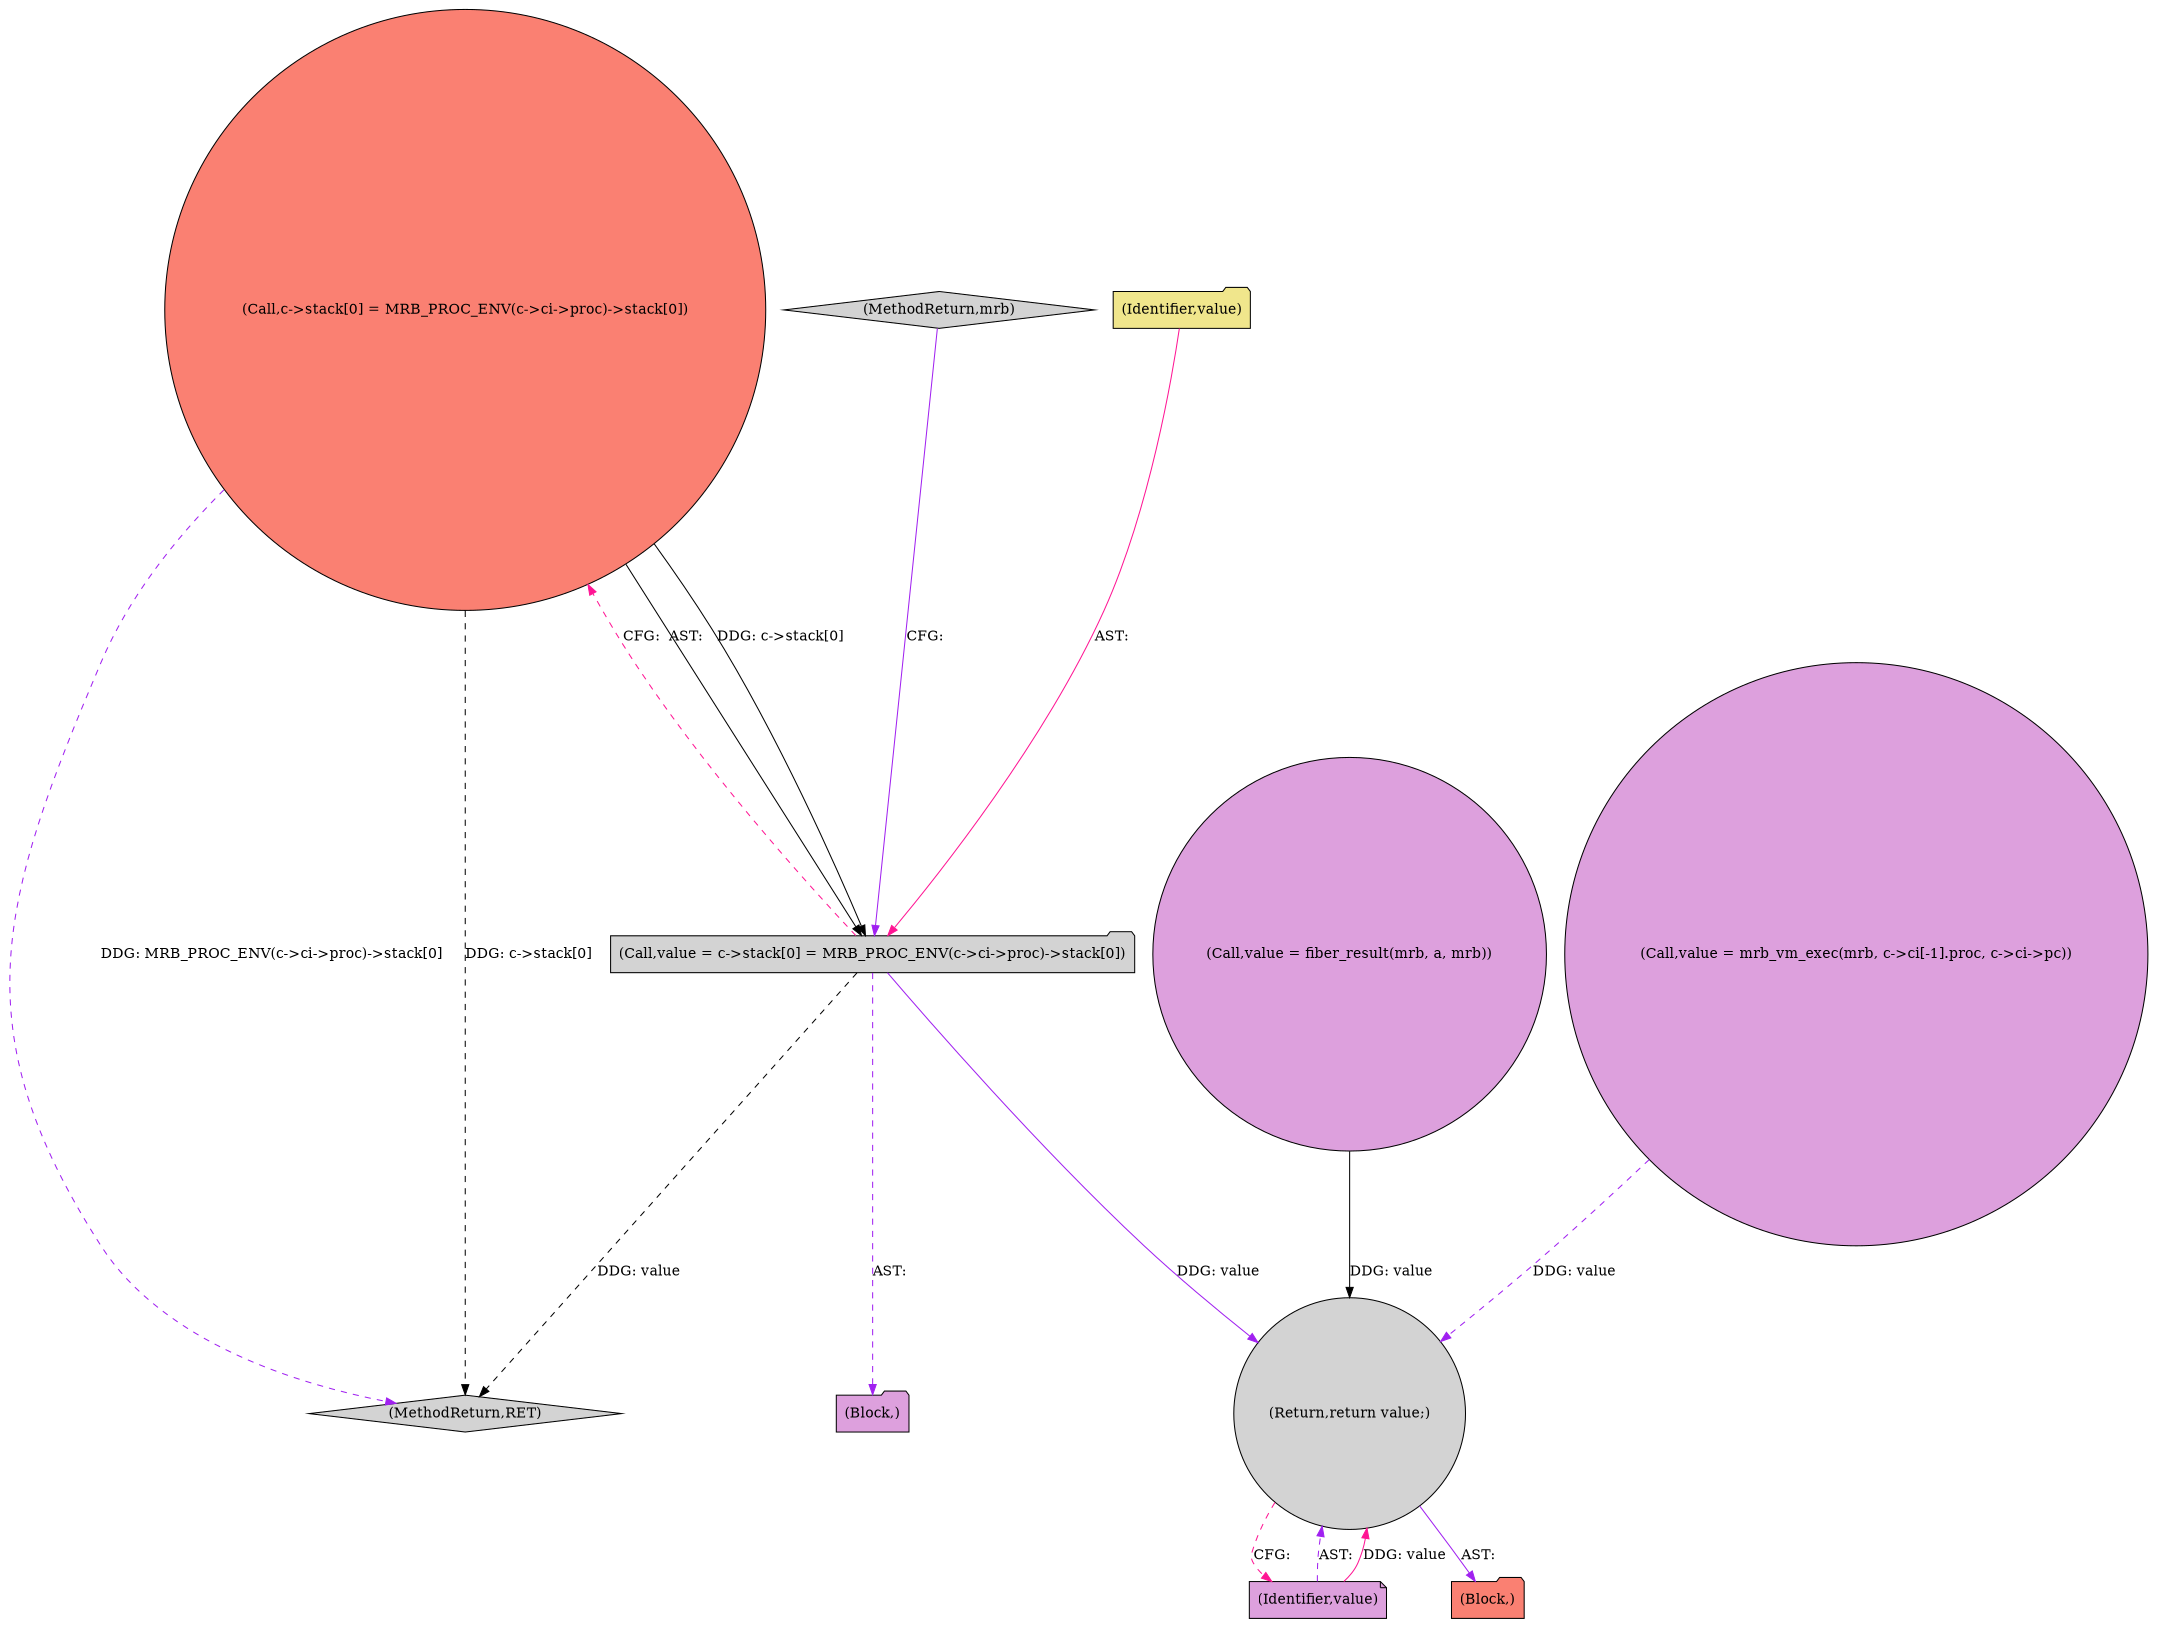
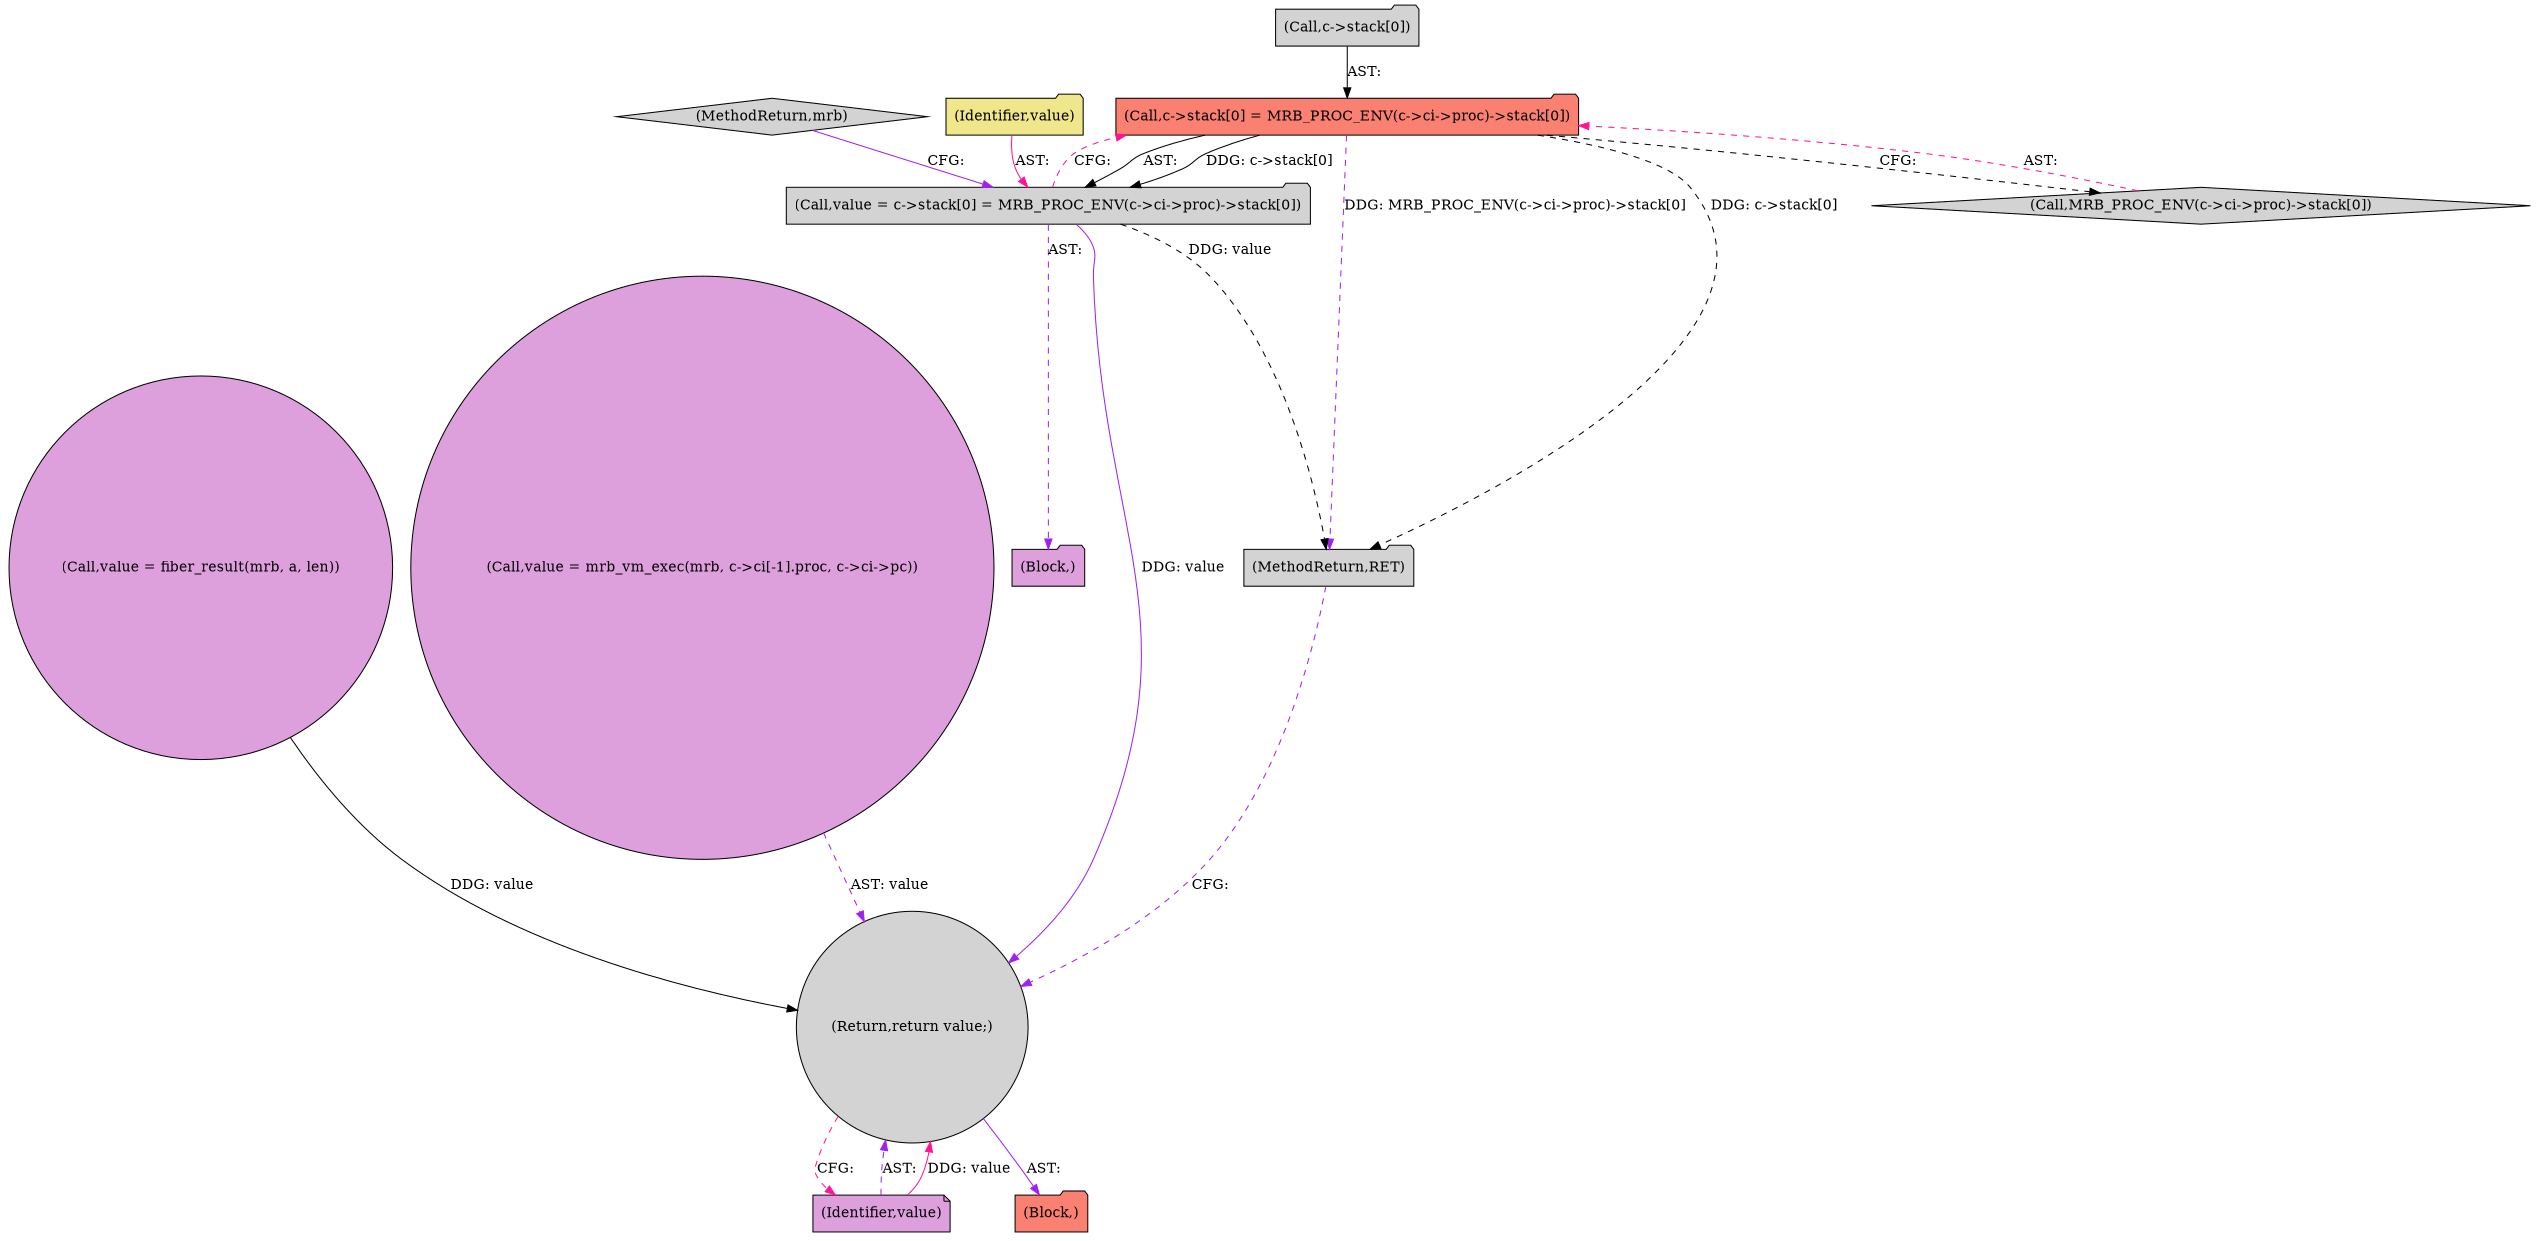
none -> (1347, 28)
none -> (2201, 206)
(465, 310) -> (1347, 117)
none -> (1235, 827)
(1350, 954) -> (201, 568)
(1575, 1272) -> (890, 885)
(465, 1414) -> (1329, 568)
